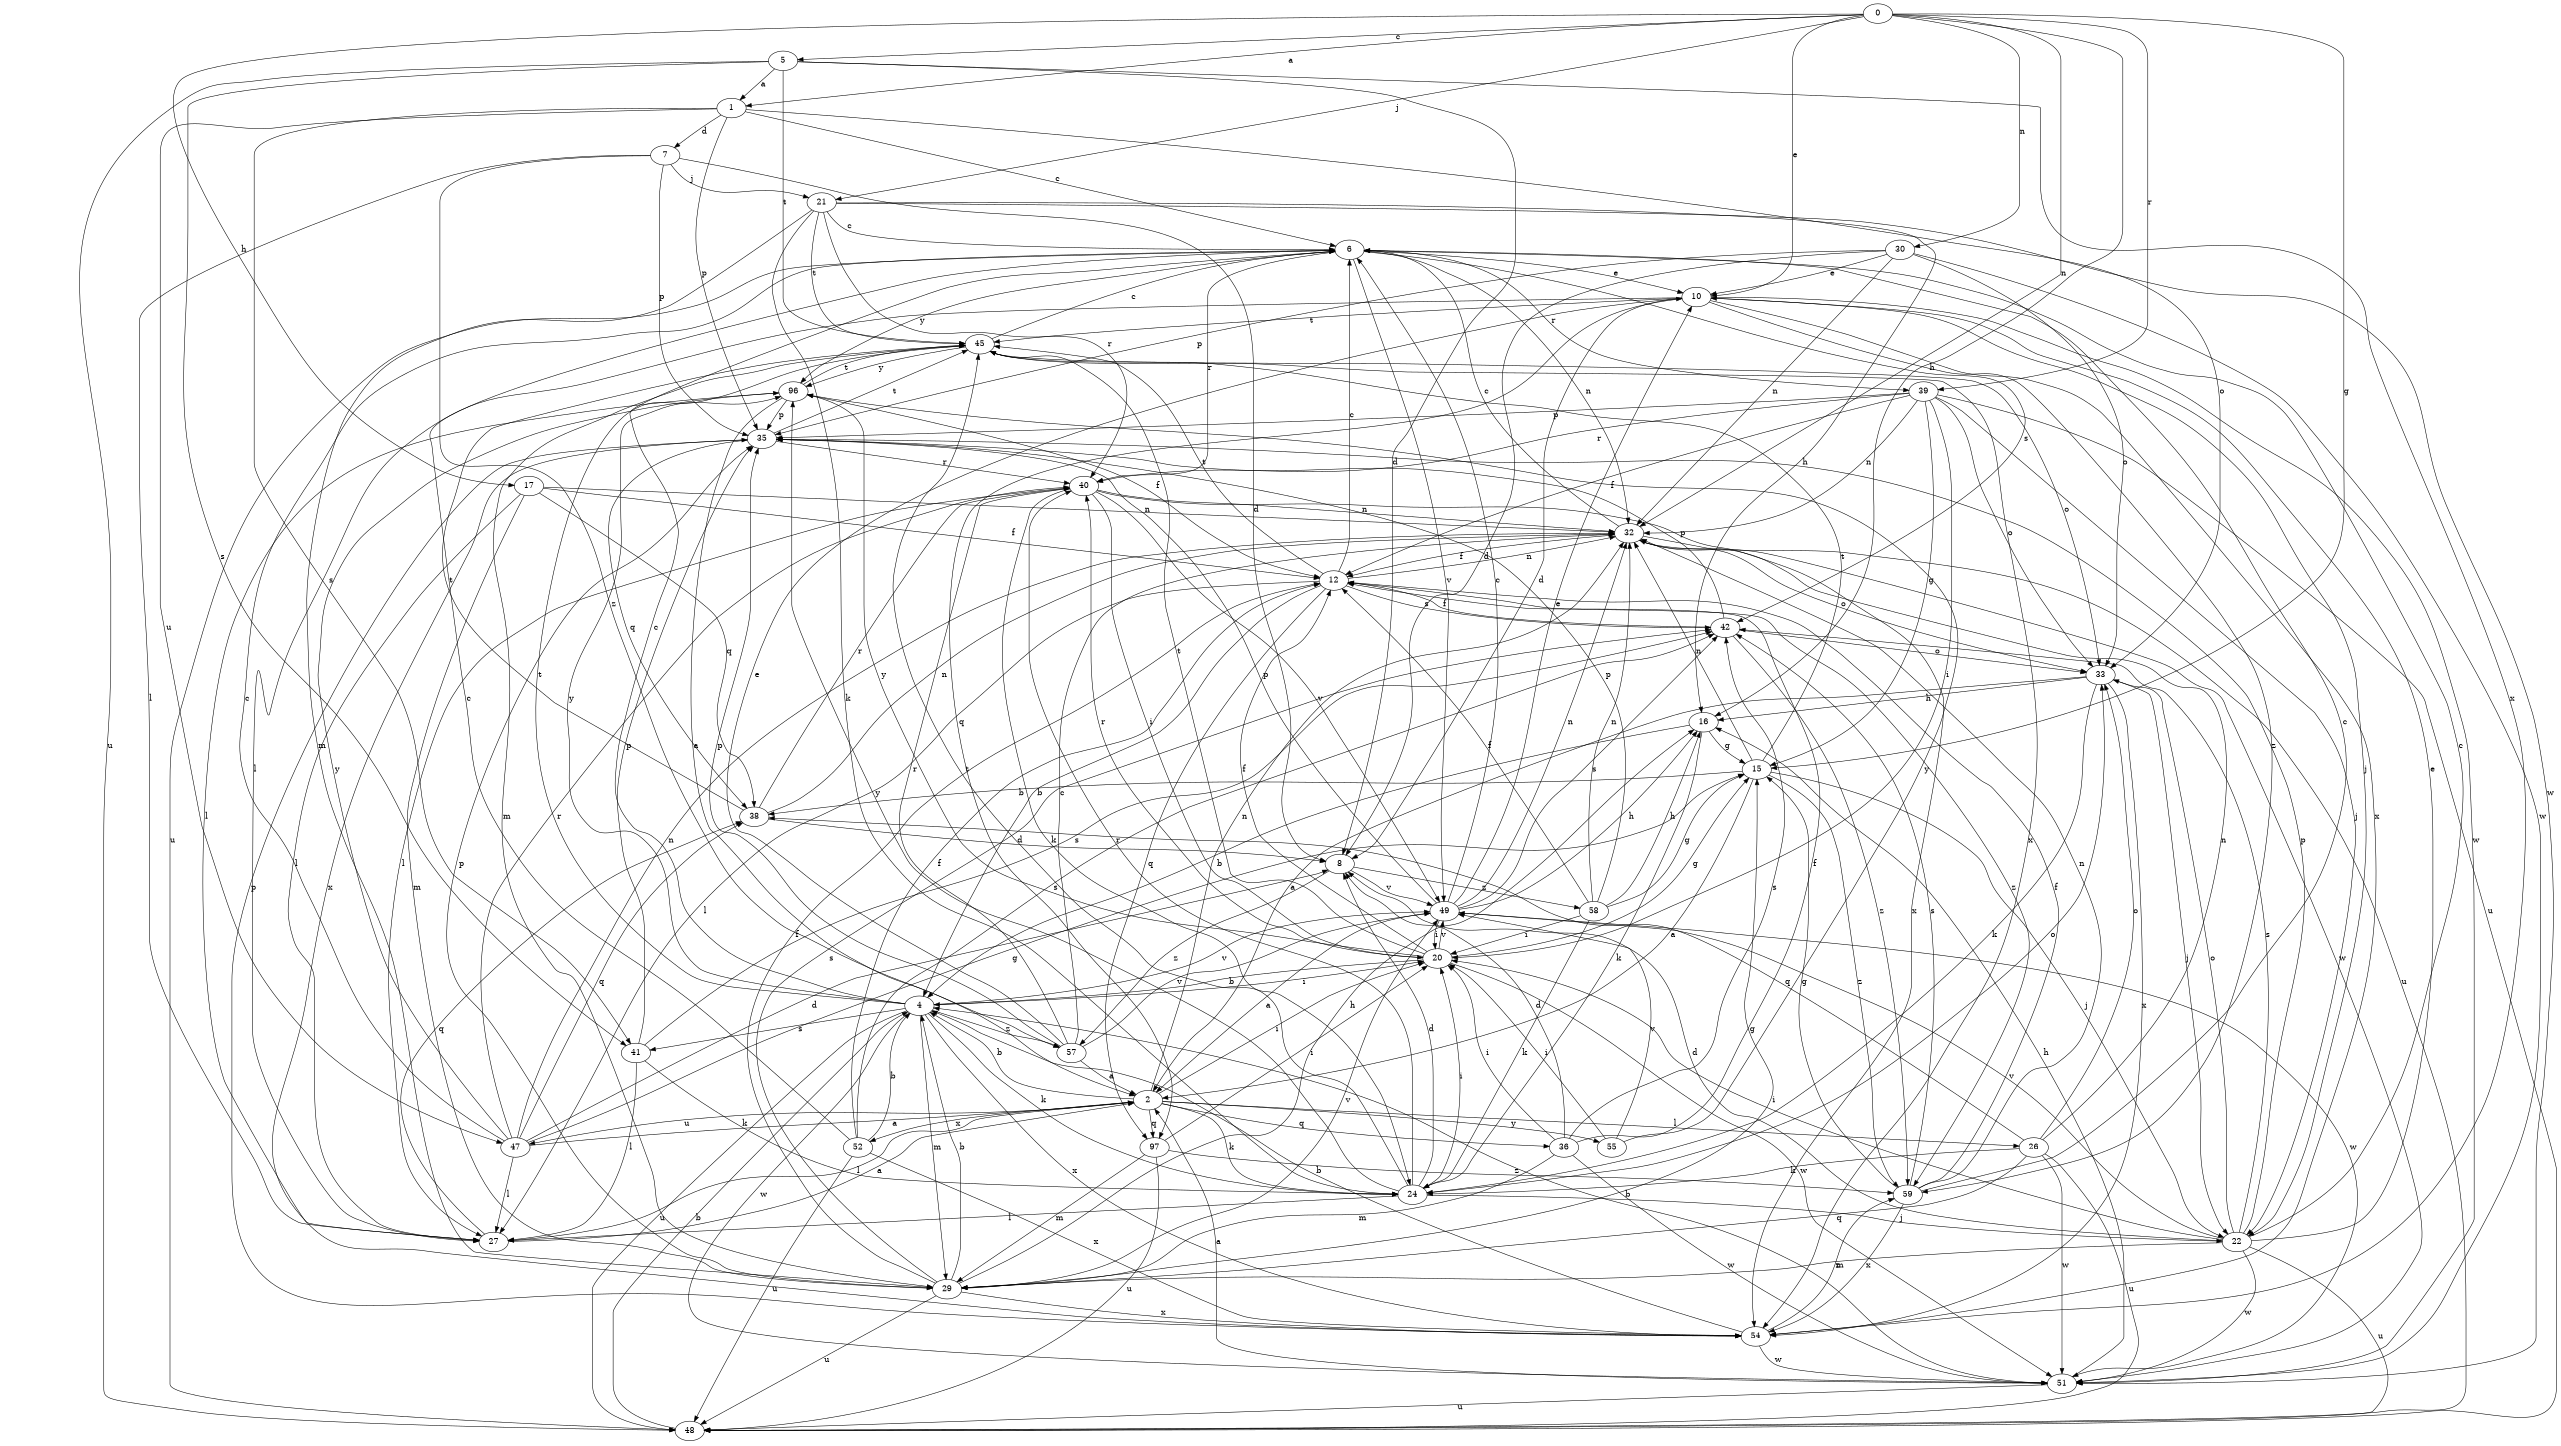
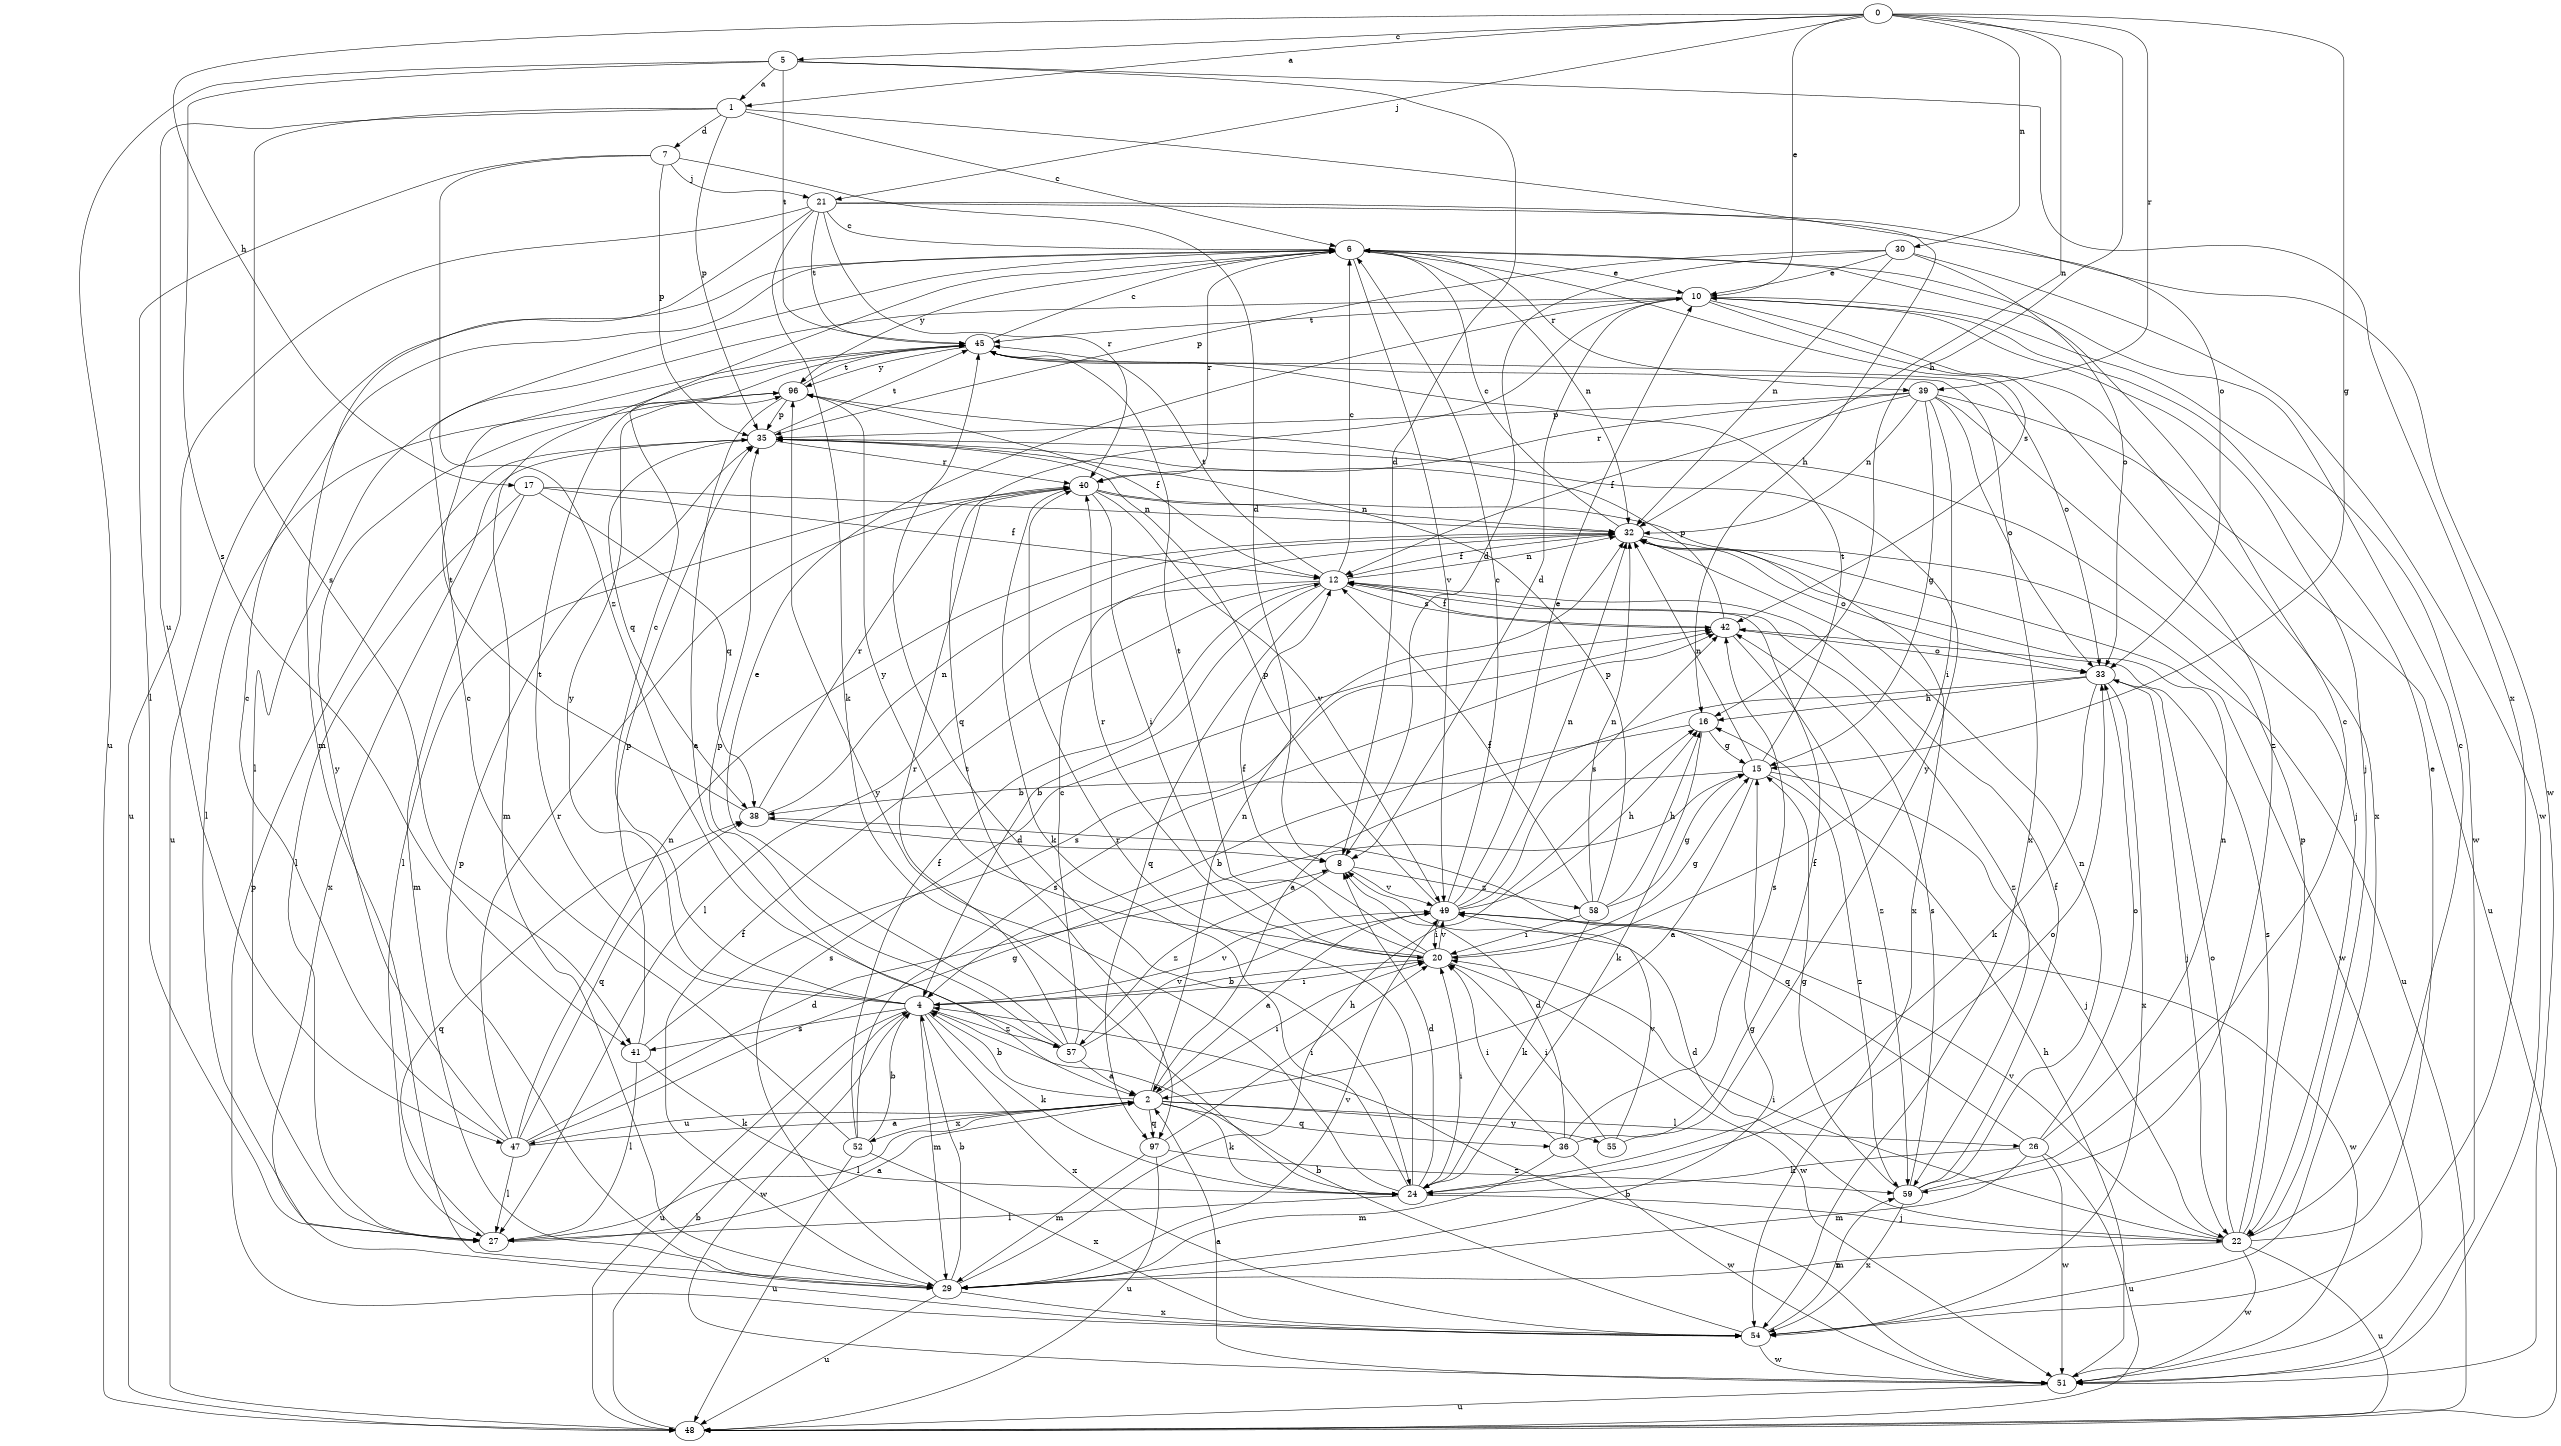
none -> (129, 839)
(863, 867) -> (800, 880)
(1839, 1218) -> (1839, 1218)
